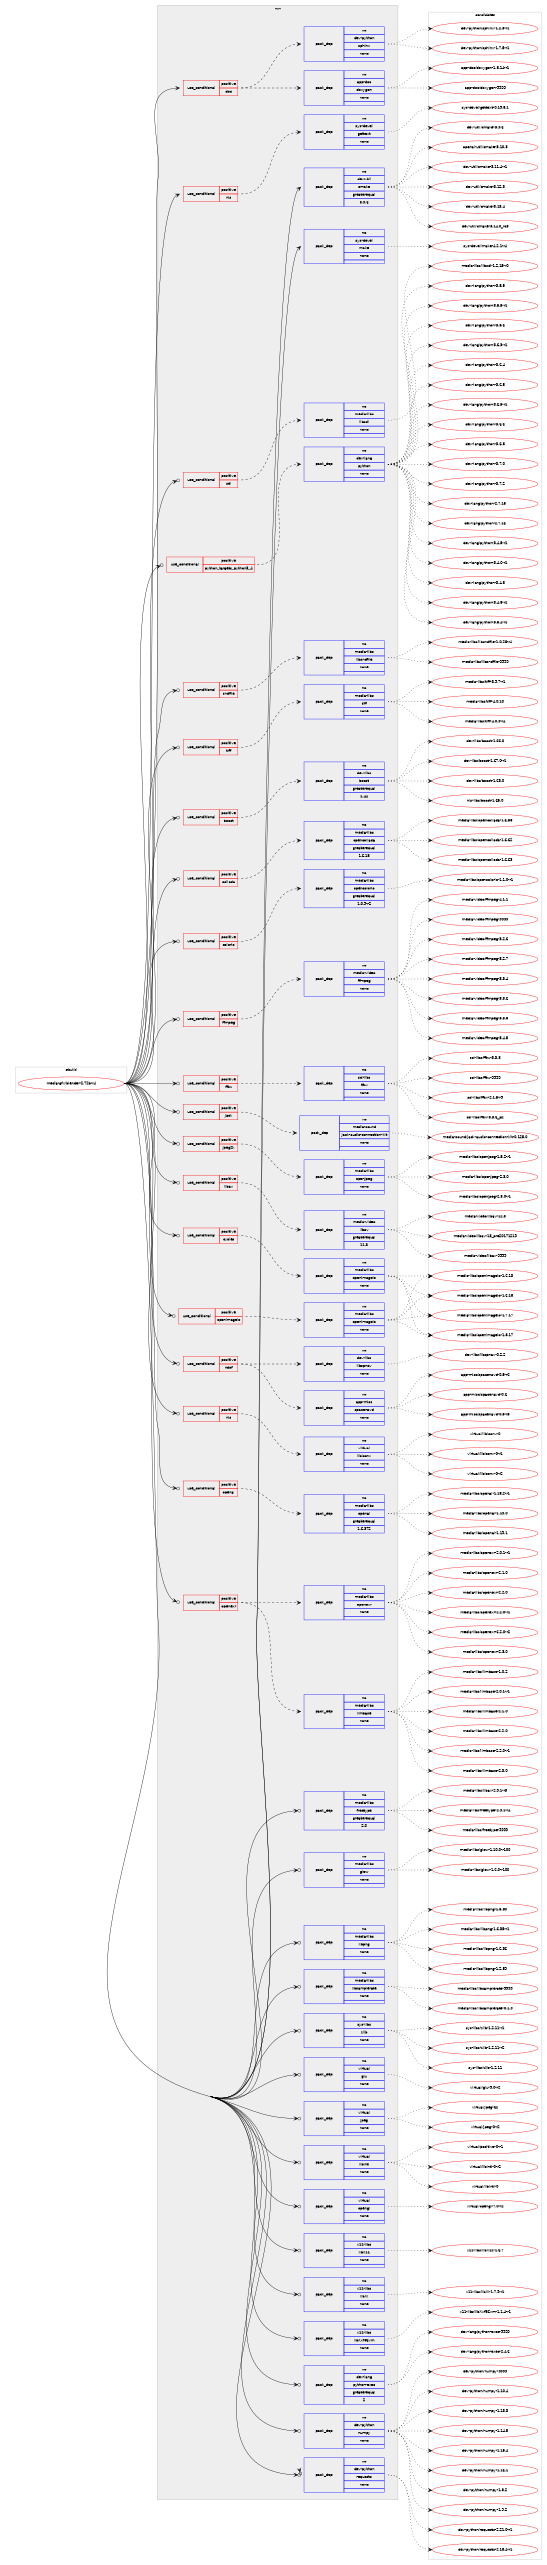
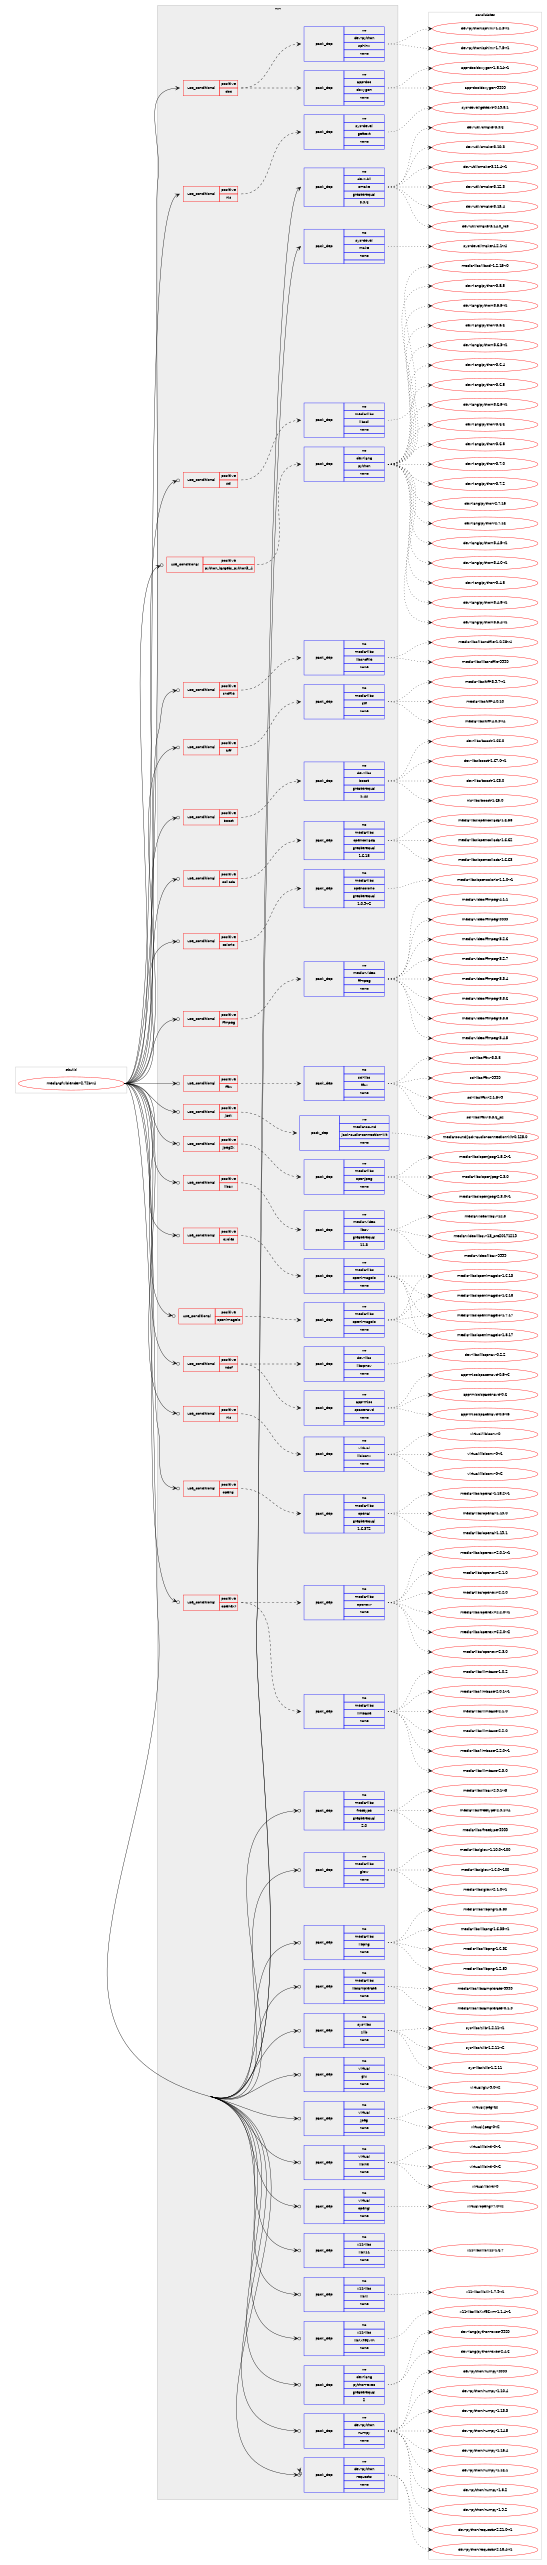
(485, 147) -> (485, 147)
none -> (485, 1890)
(485, 2147) -> (485, 2147)
